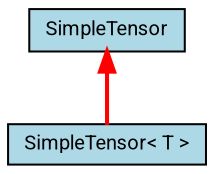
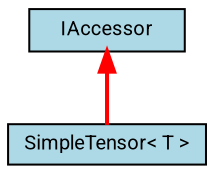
(107, 30) -> (107, 30)
